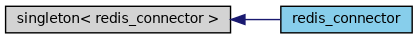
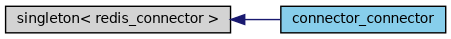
(347, 20) -> (363, 20)
